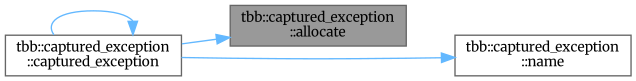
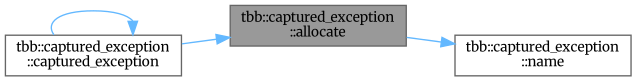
(311, 59) -> (424, 40)
